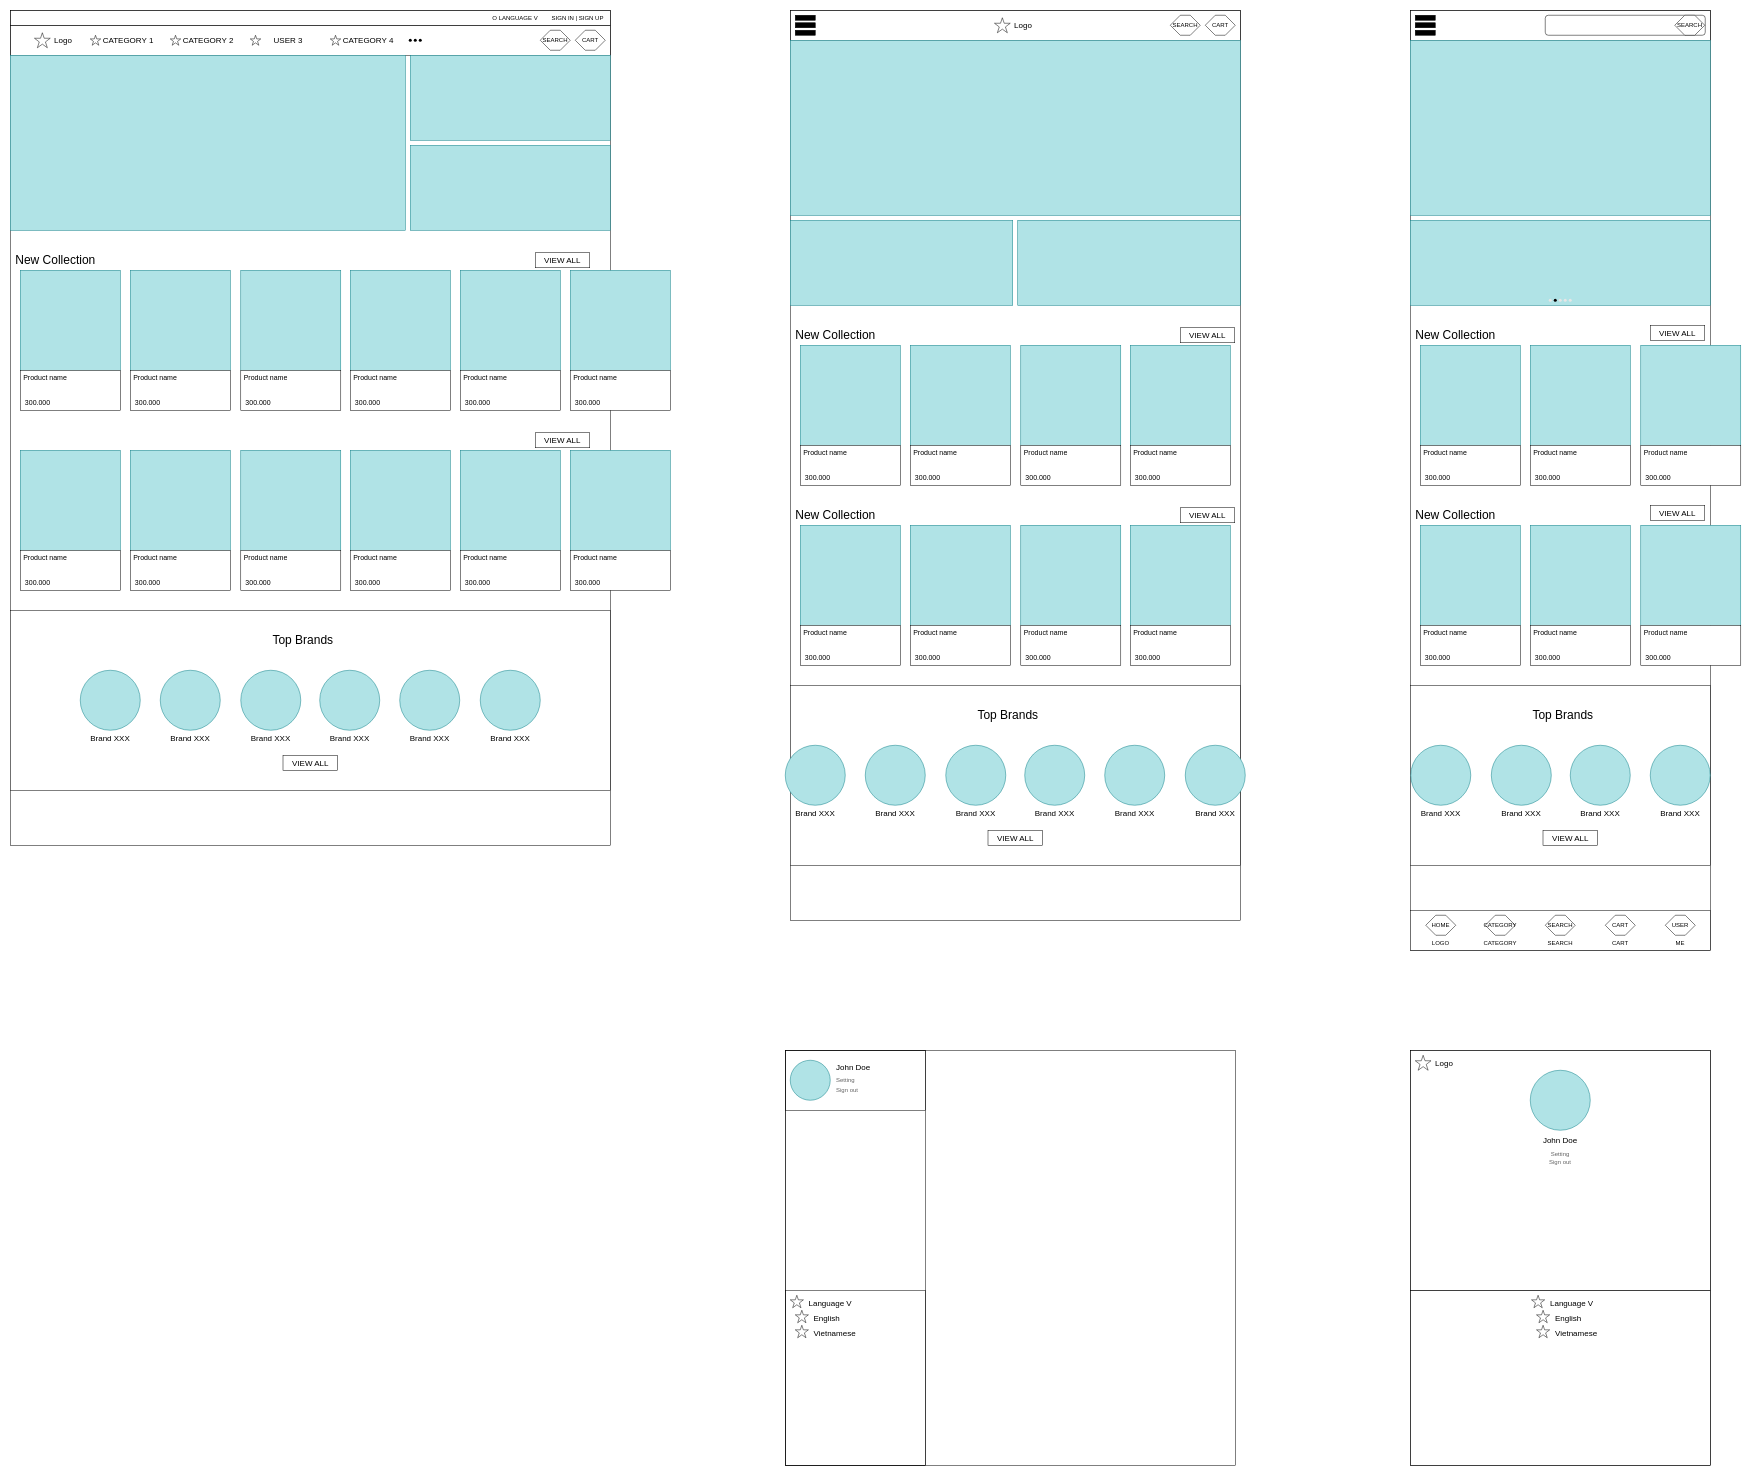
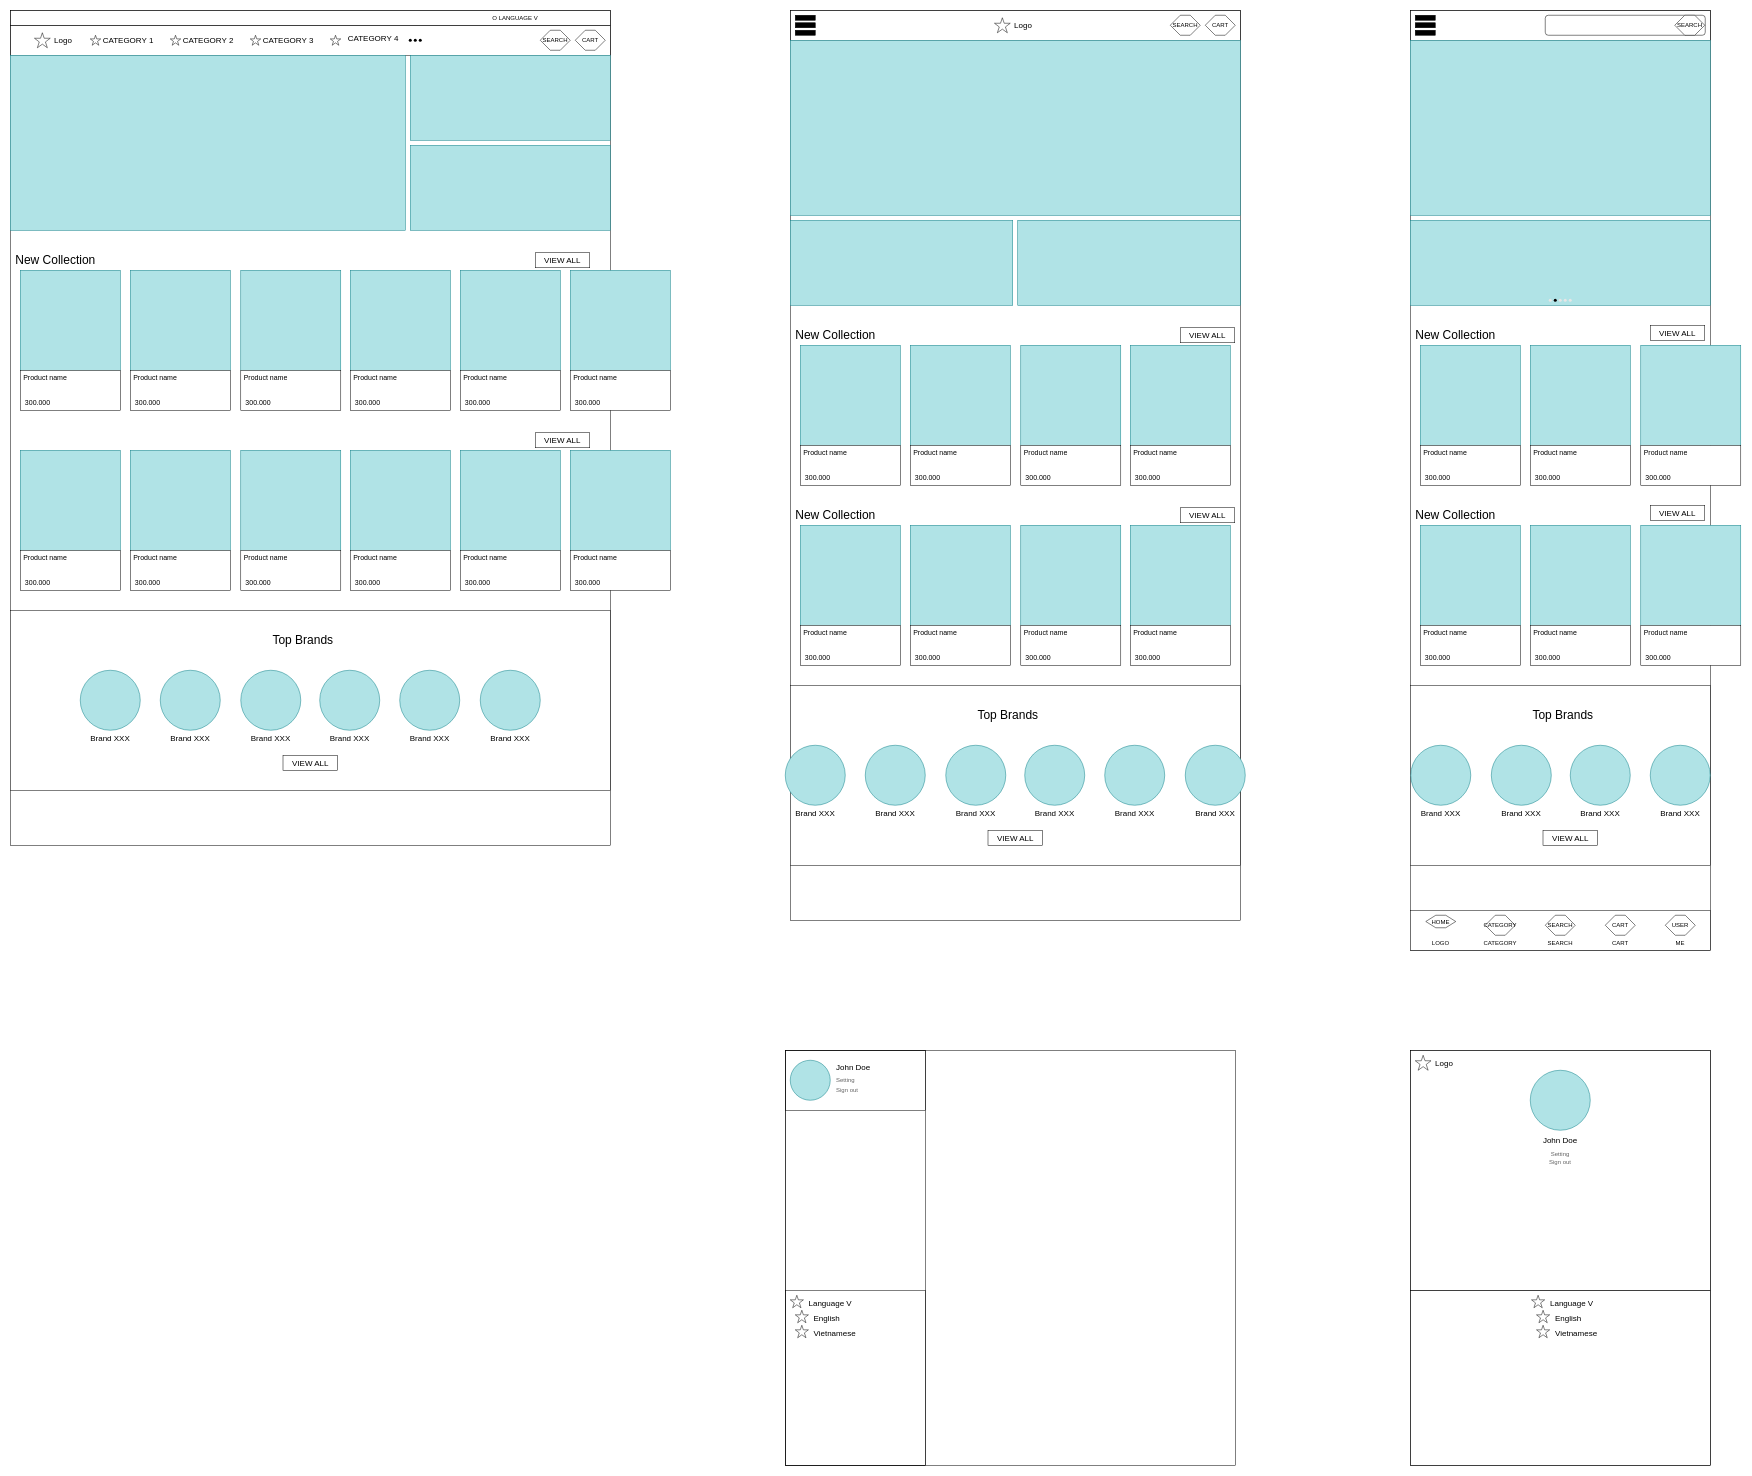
(578, 18) -> none
(288, 40) -> (288, 40)
(368, 40) -> (373, 38)
(1441, 925) -> (1441, 922)
